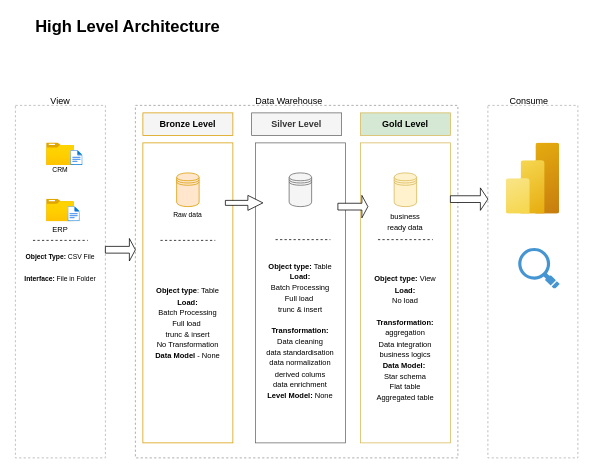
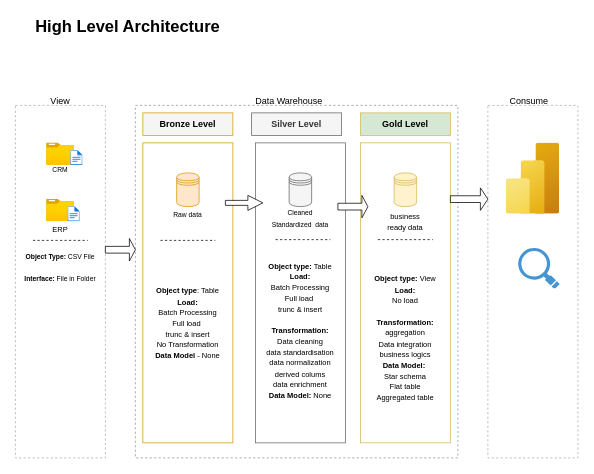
none -> (300, 218)
(300, 330) -> (300, 330)
